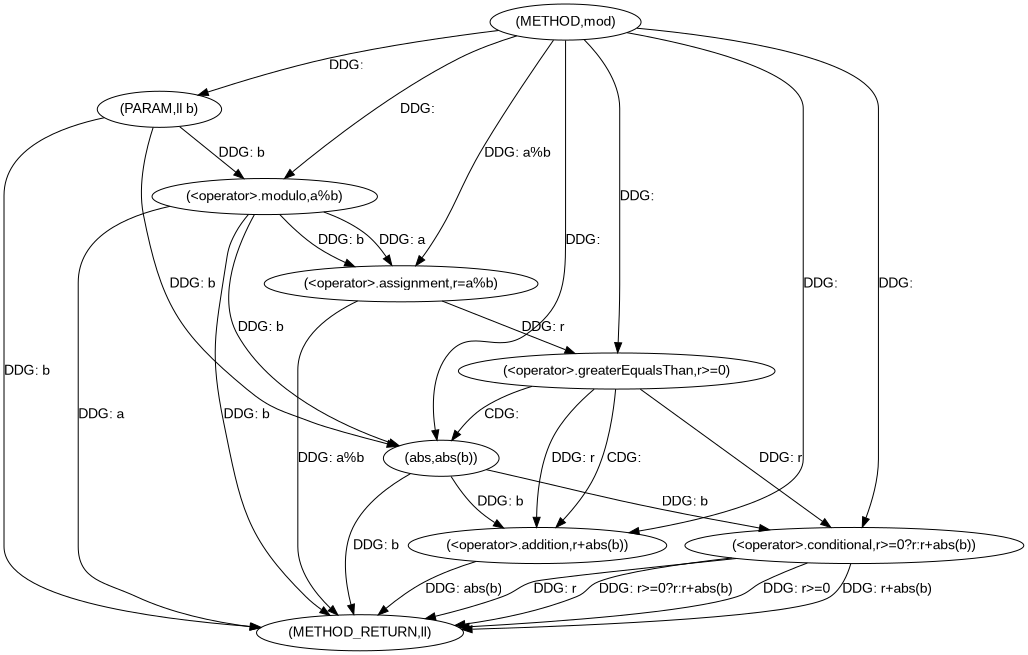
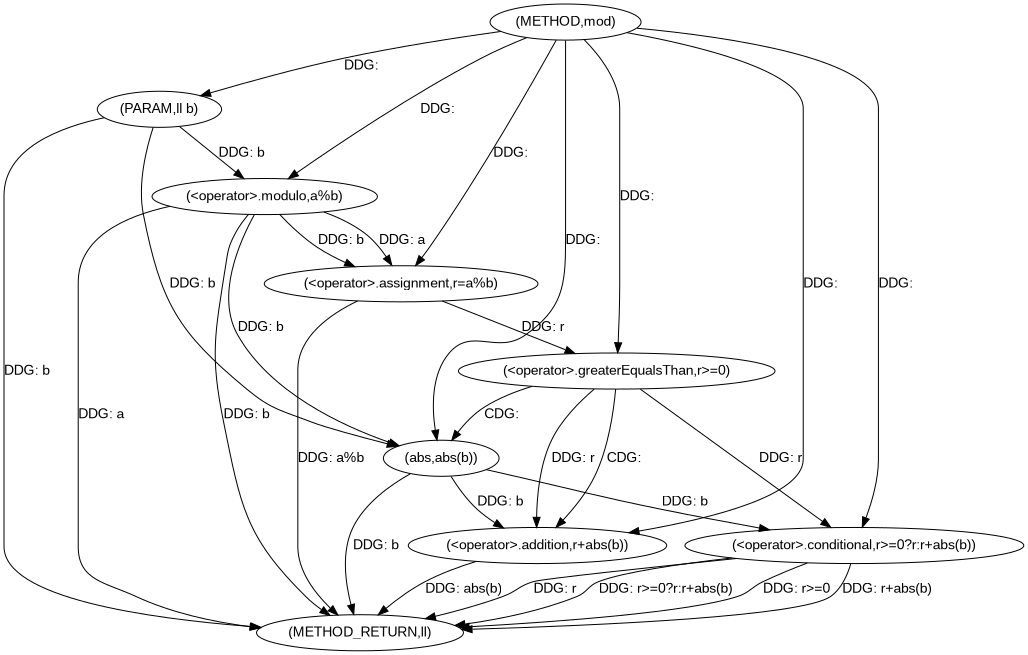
(518, 153) -> (513, 153)
